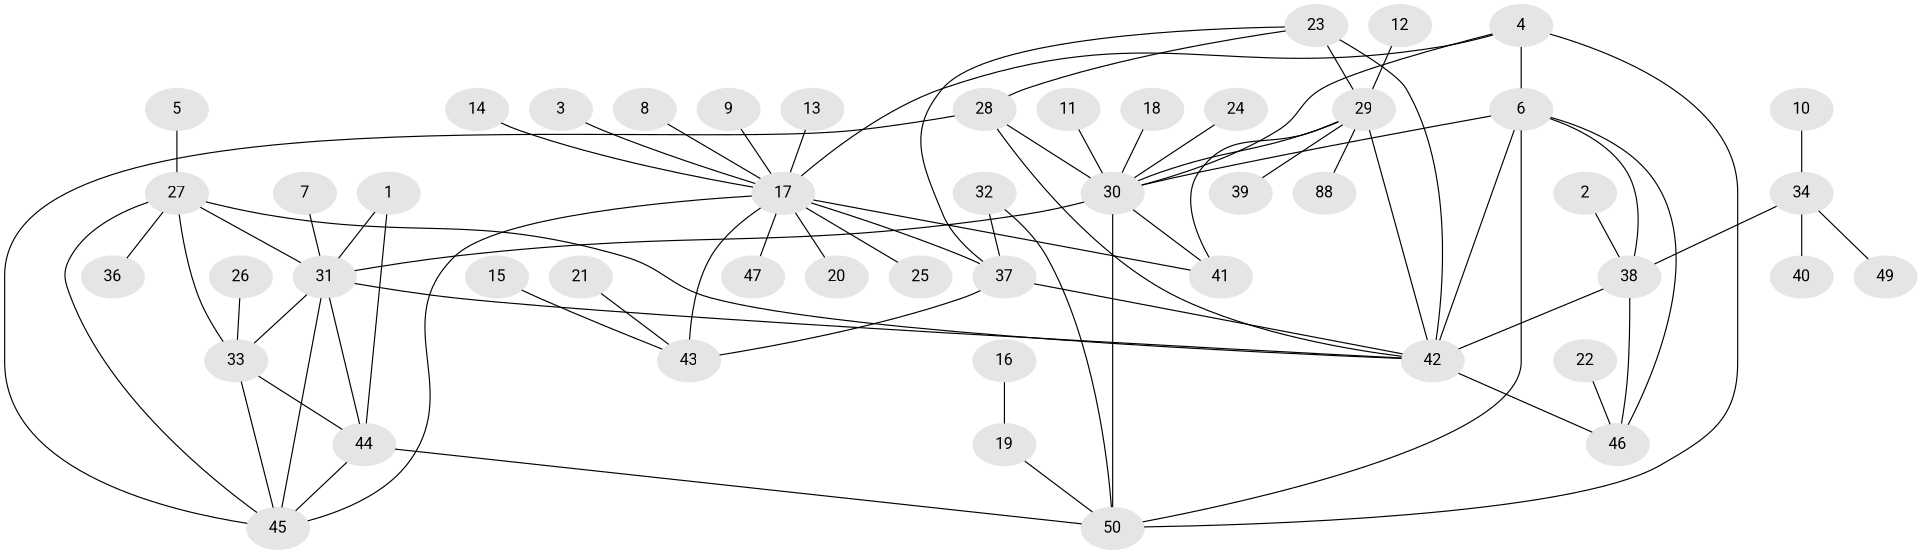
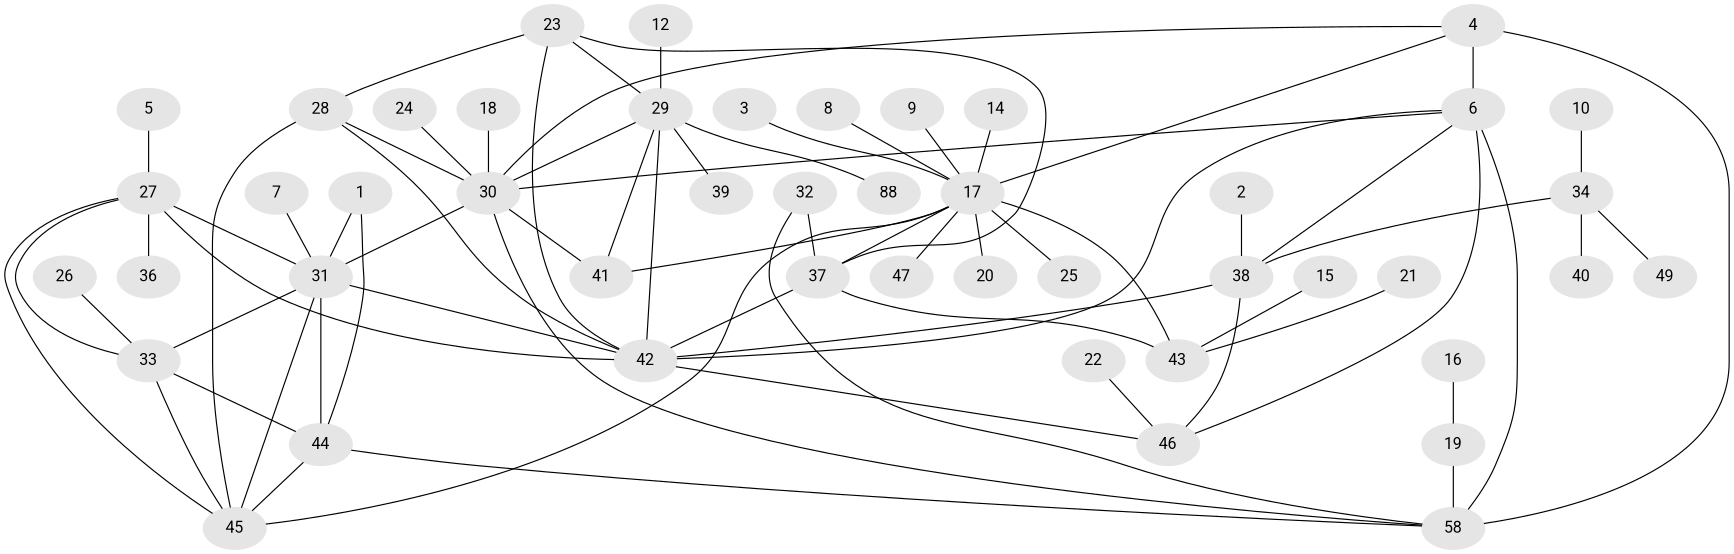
(812, 109) -> none
(1068, 109) -> none
(1113, 528) -> (1453, 528)
